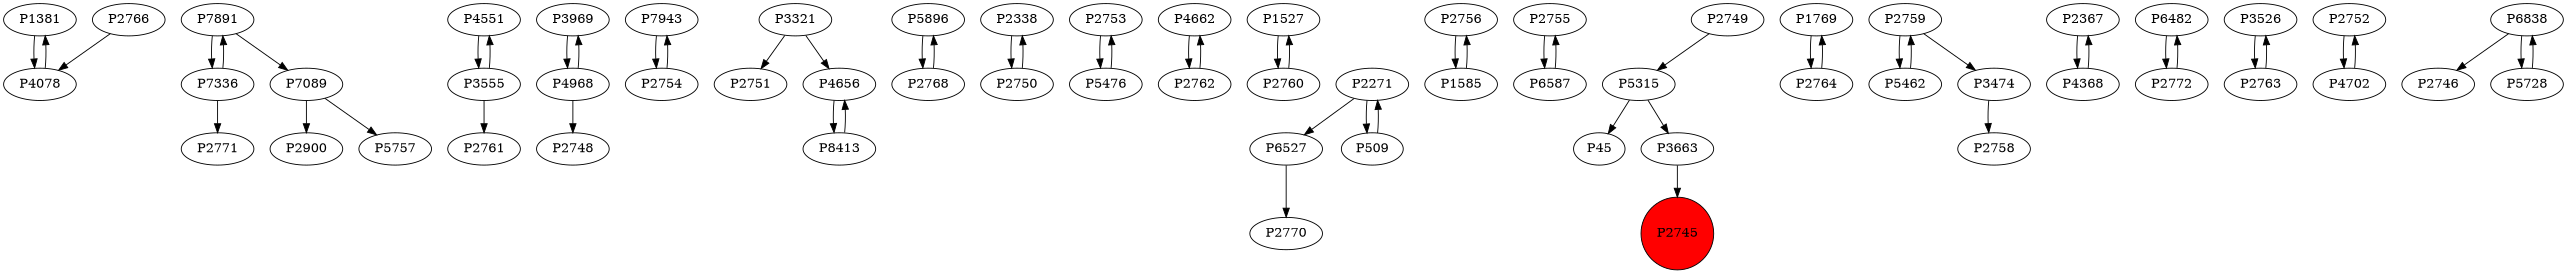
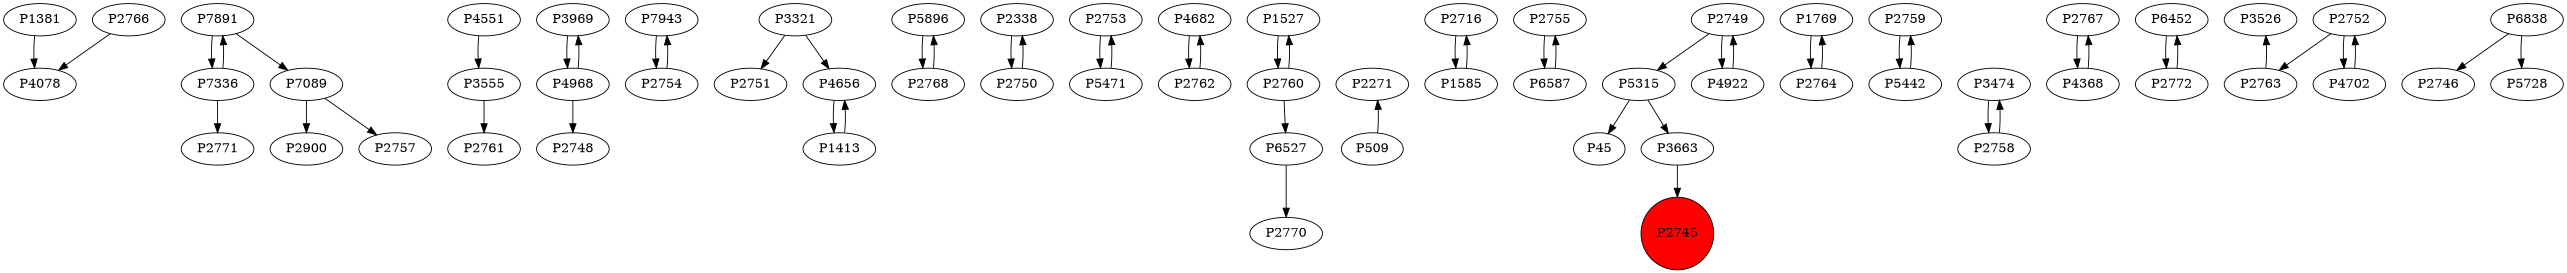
(1195, 20) -> (1195, 20)
(1461, 20) -> (1461, 20)
(2083, 20) -> (2083, 20)
(2172, 20) -> (2172, 20)
(2255, 47) -> (2309, 49)
(1946, 49) -> (2000, 121)
(46, 56) -> none
(490, 56) -> none
(2533, 56) -> none
(1106, 84) -> (1106, 84)
none -> (1728, 84)
(1905, 84) -> (1905, 84)
(1366, 112) -> none
(1333, 114) -> (1285, 112)
(395, 149) -> (395, 149)
(839, 149) -> (839, 149)
